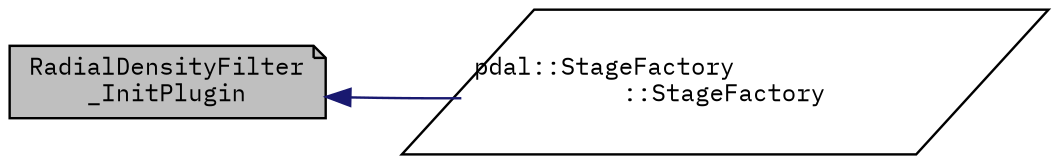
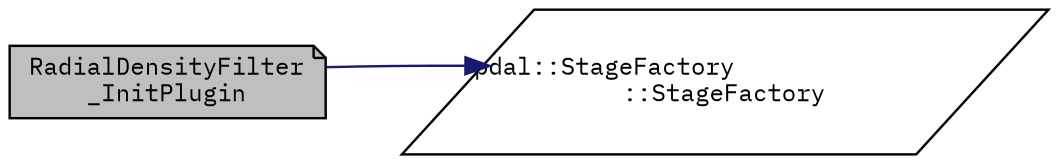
(406, 98) -> (396, 66)
